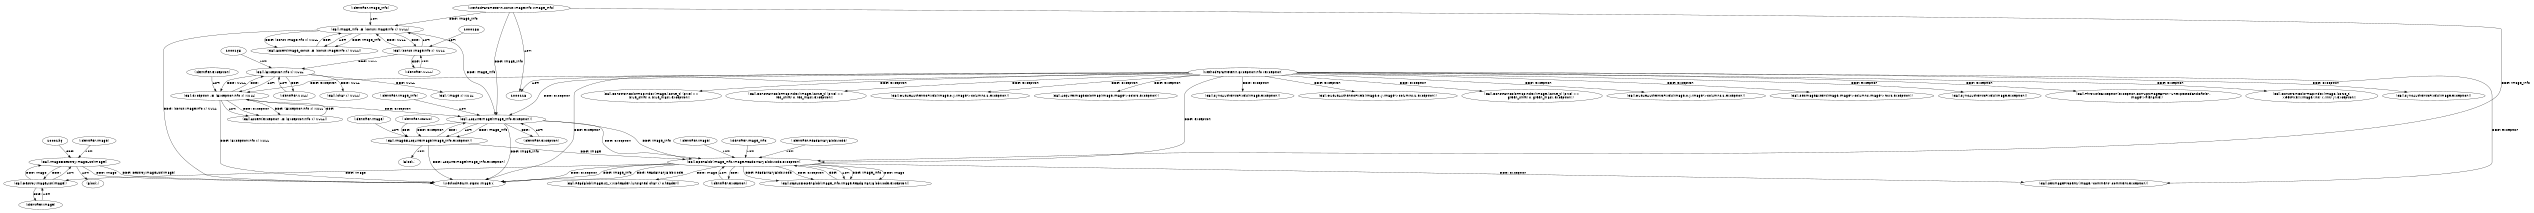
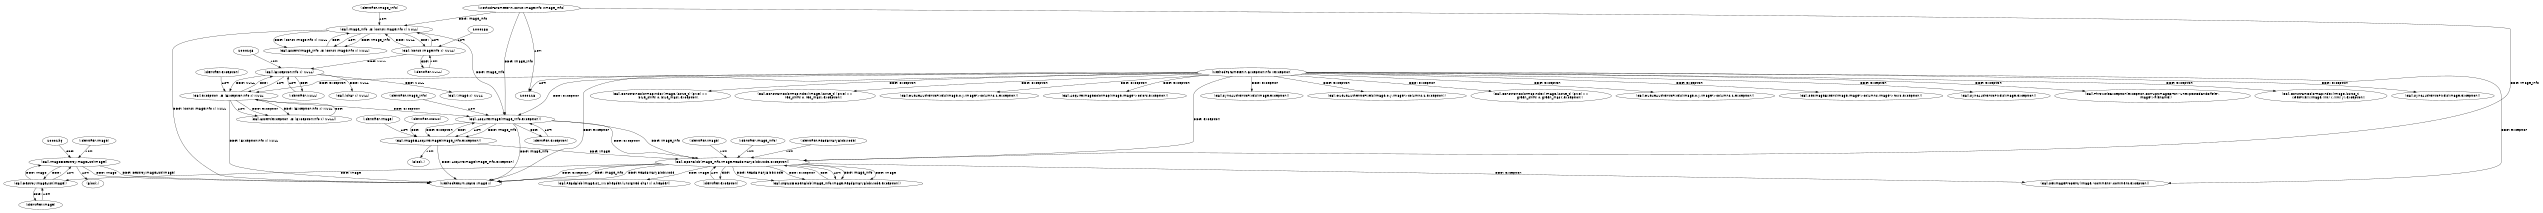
(314, 51) -> (325, 51)
